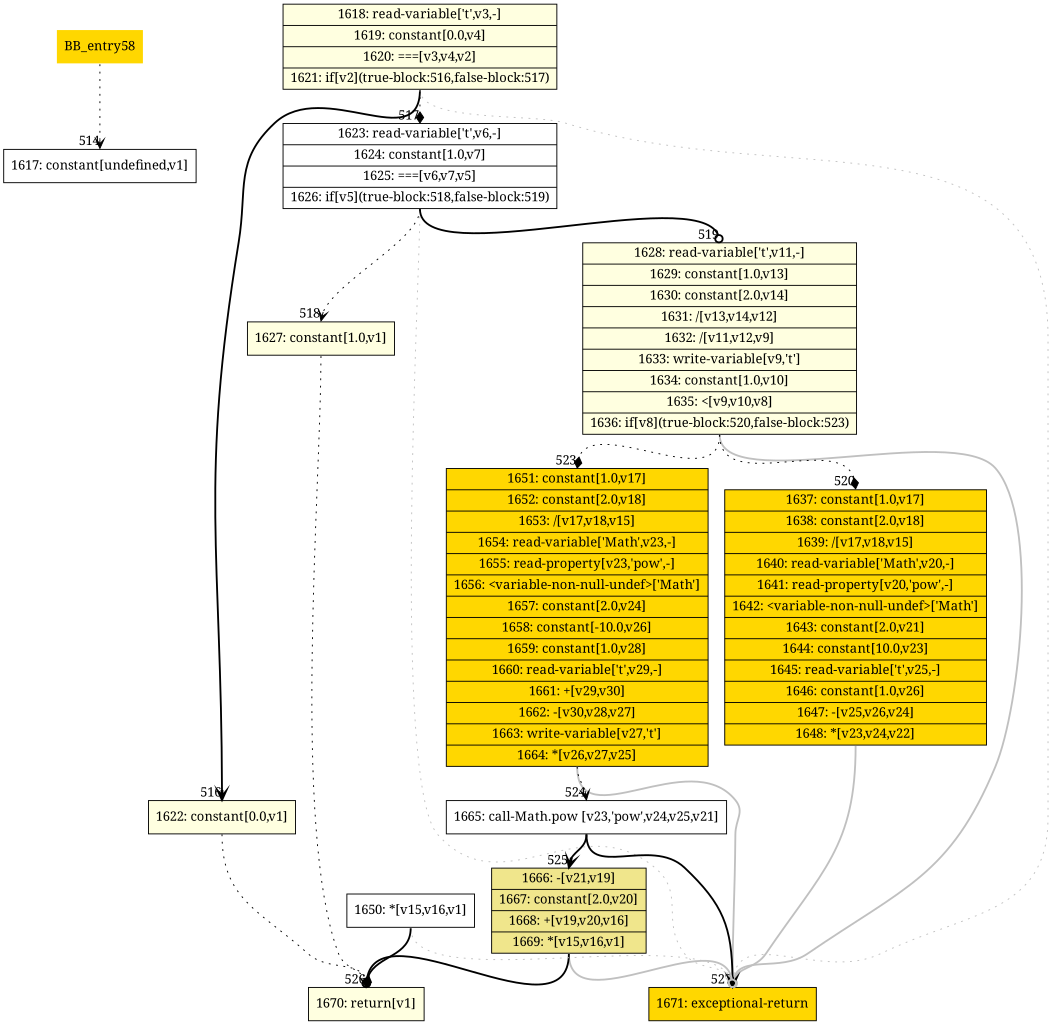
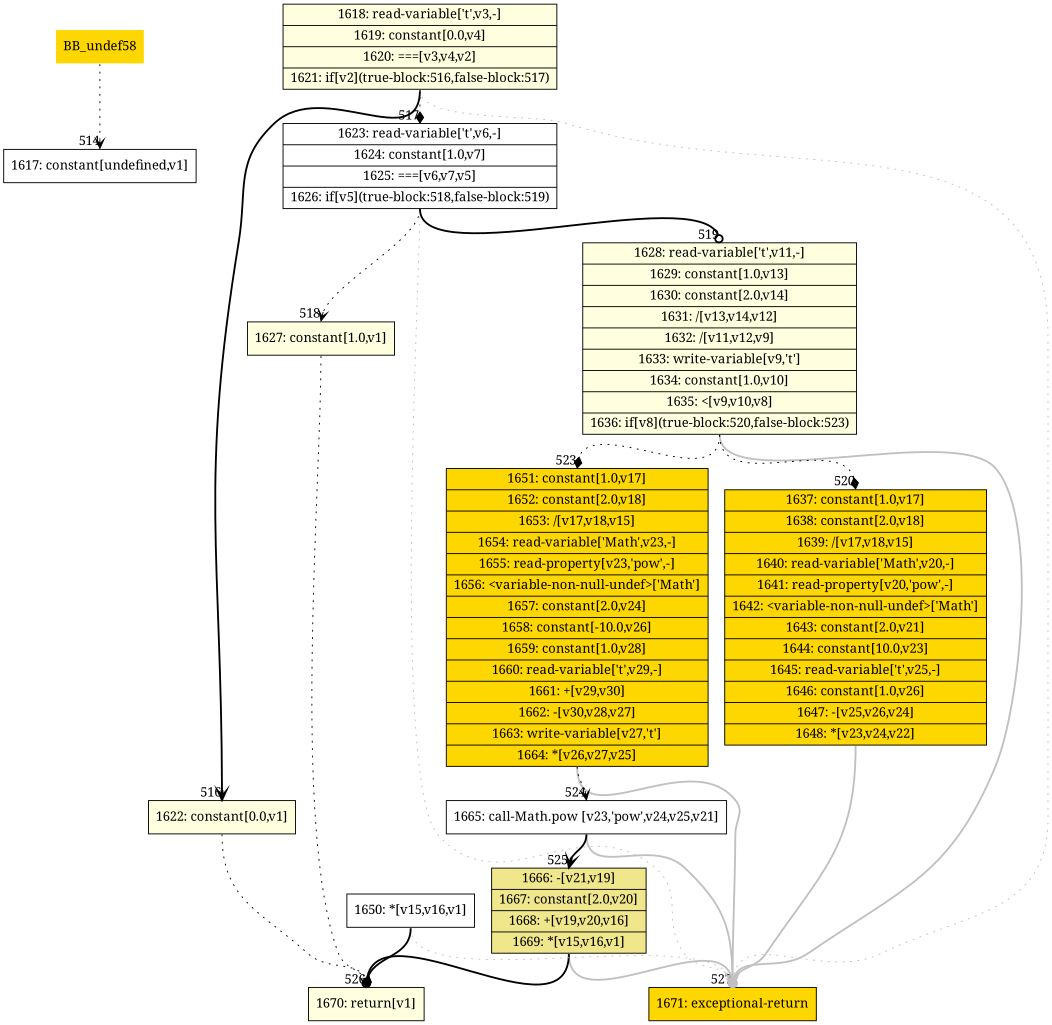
(100, 47) -> (100, 47)
(688, 871) -> (688, 871)
